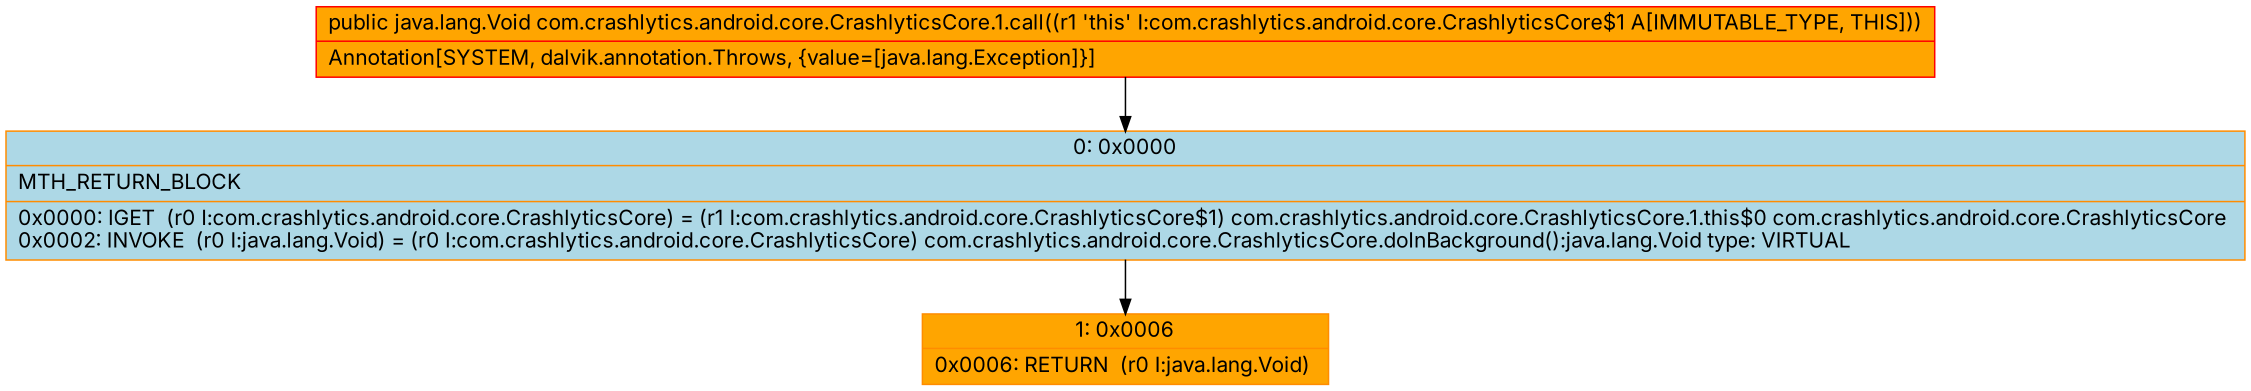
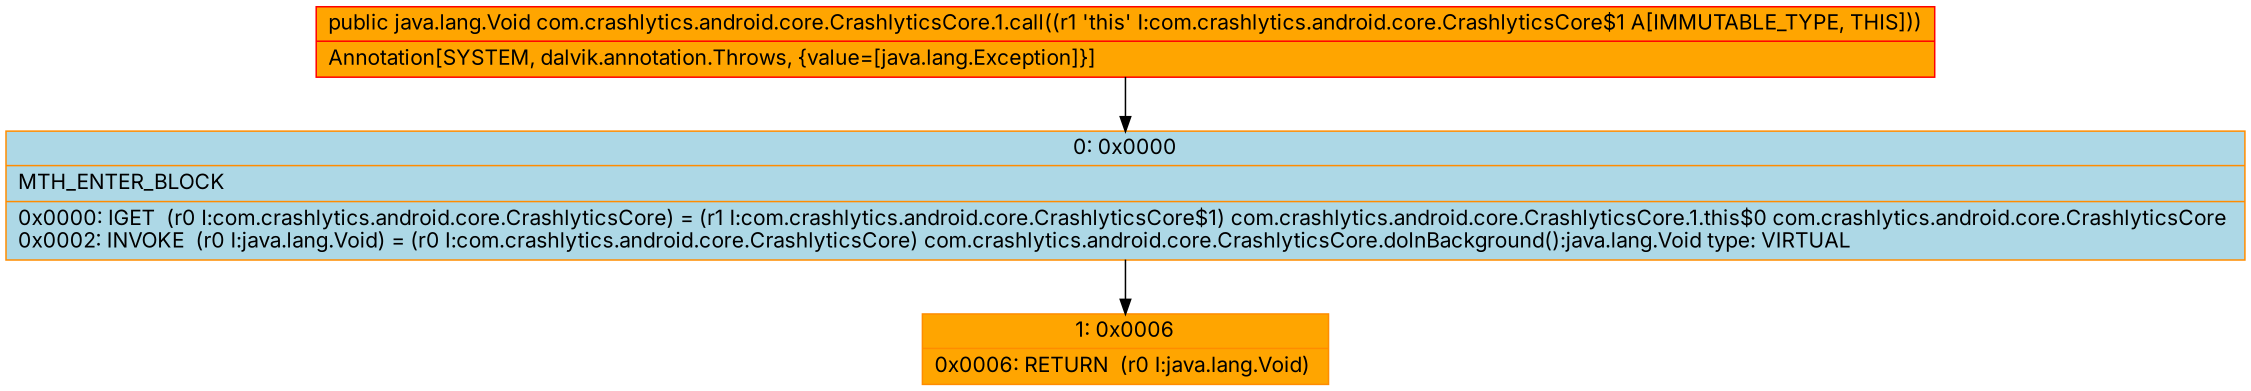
(130, 183) -> (122, 183)
